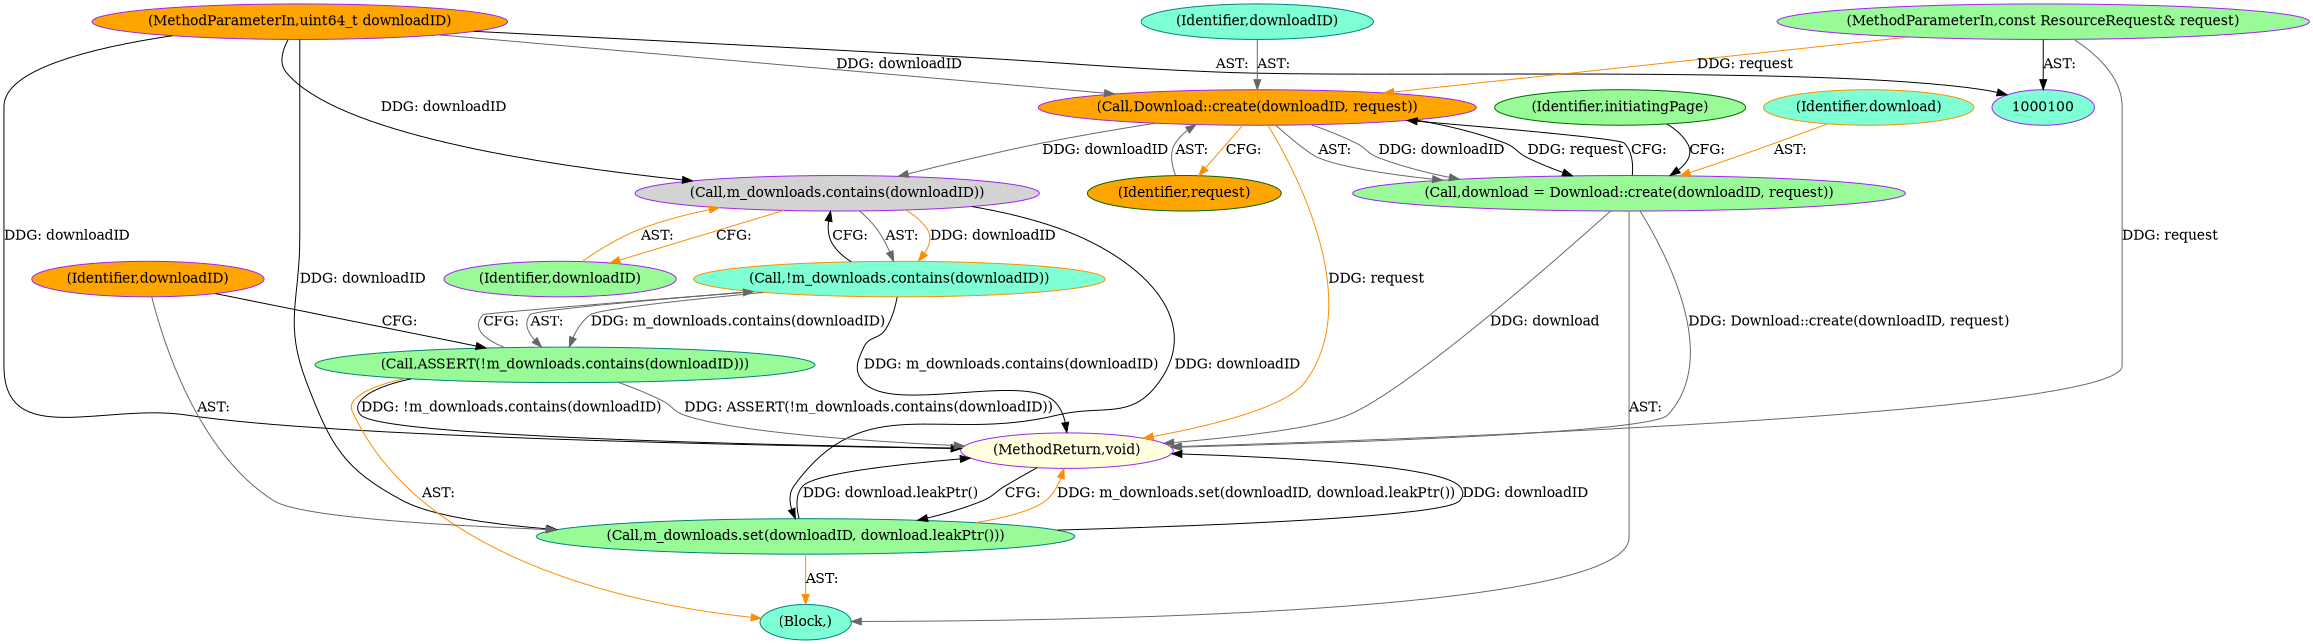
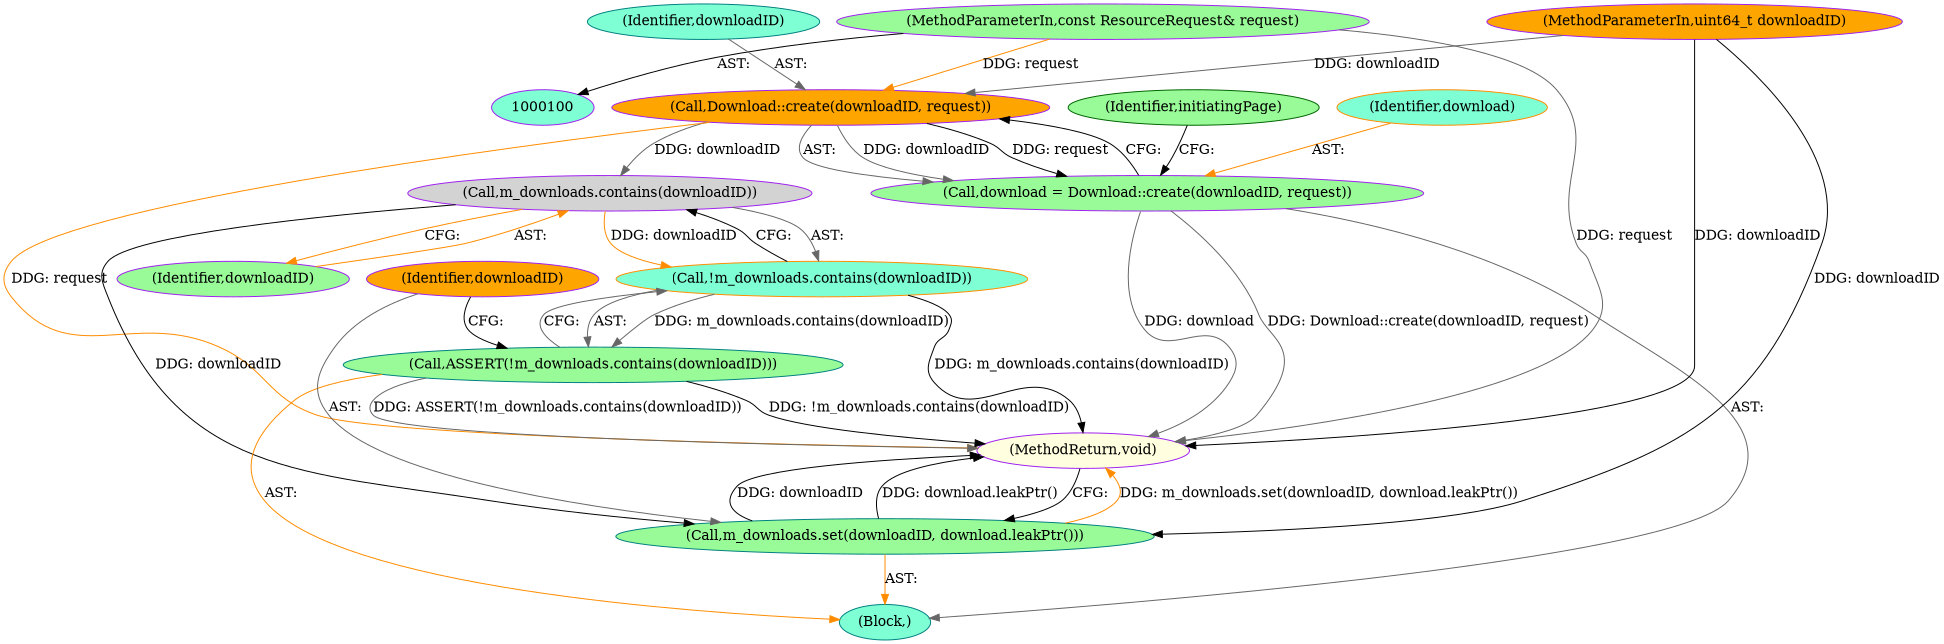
(1236, 72) -> none
(460, 145) -> none
(1184, 193) -> none
